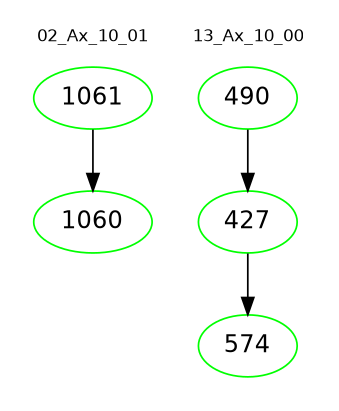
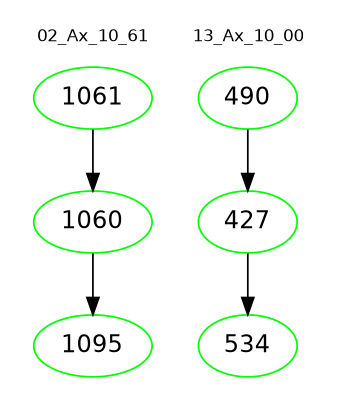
(93, 37) -> (93, 37)
none -> (93, 346)
(248, 346) -> (248, 346)
